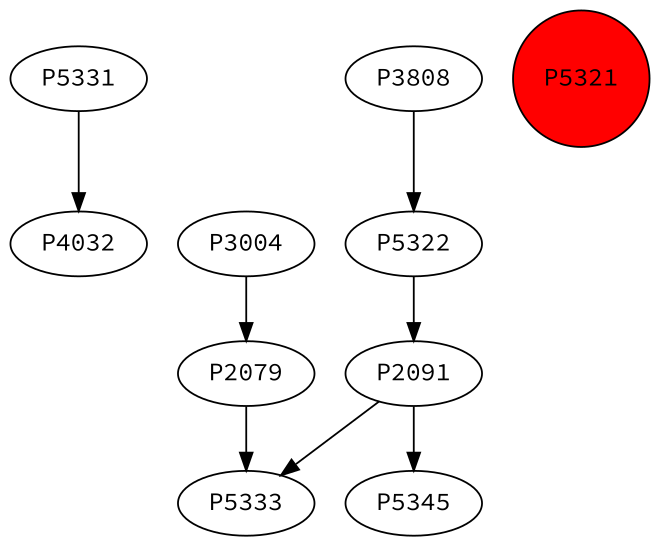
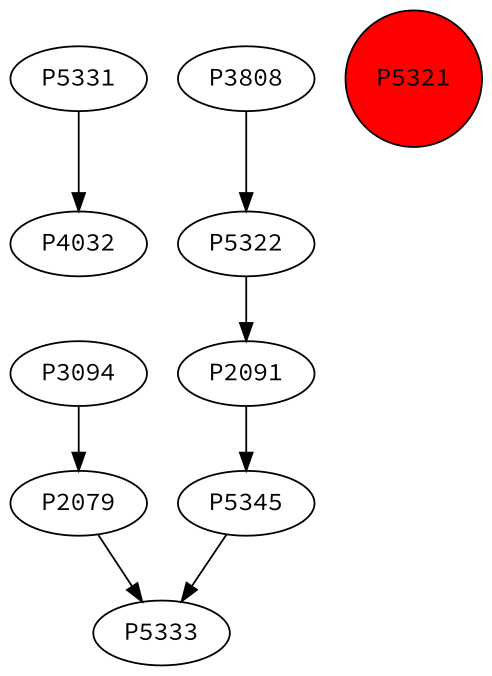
(246, 244) -> (79, 374)
(337, 433) -> (209, 560)
